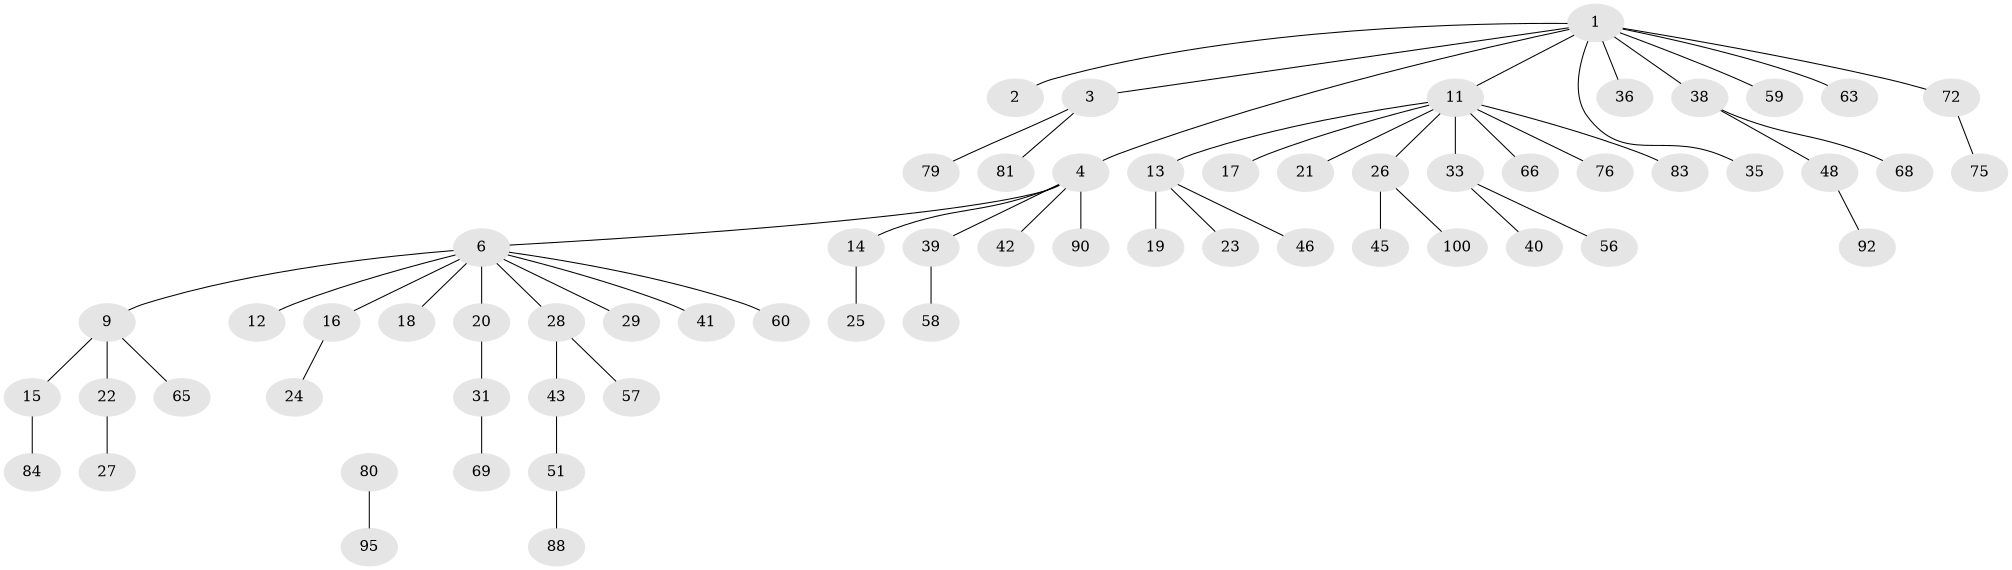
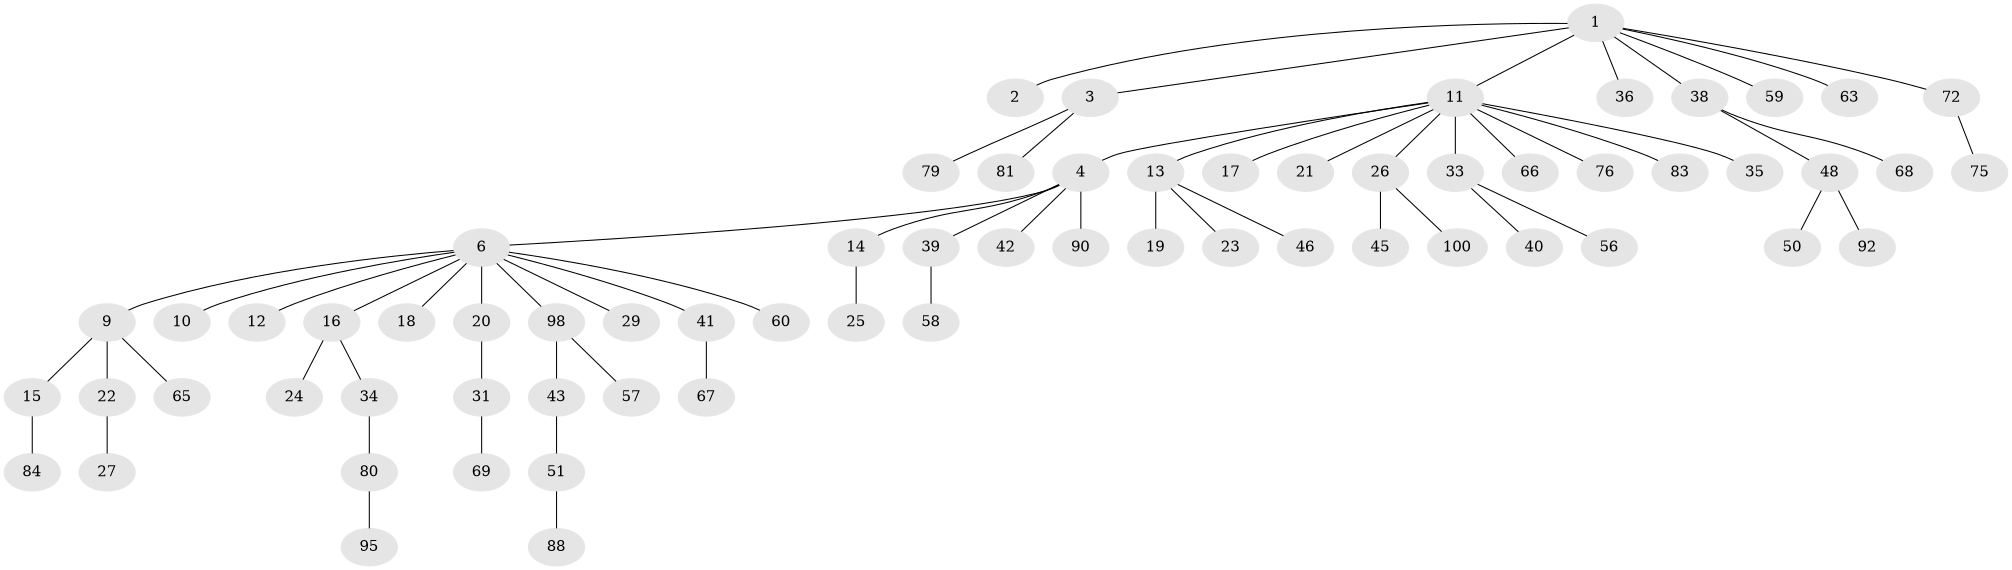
(1334, 87) -> (1256, 129)
(1603, 132) -> (1609, 128)
none -> (1792, 248)
none -> (182, 322)
(557, 322) -> (557, 322)
none -> (369, 397)
none -> (706, 397)
